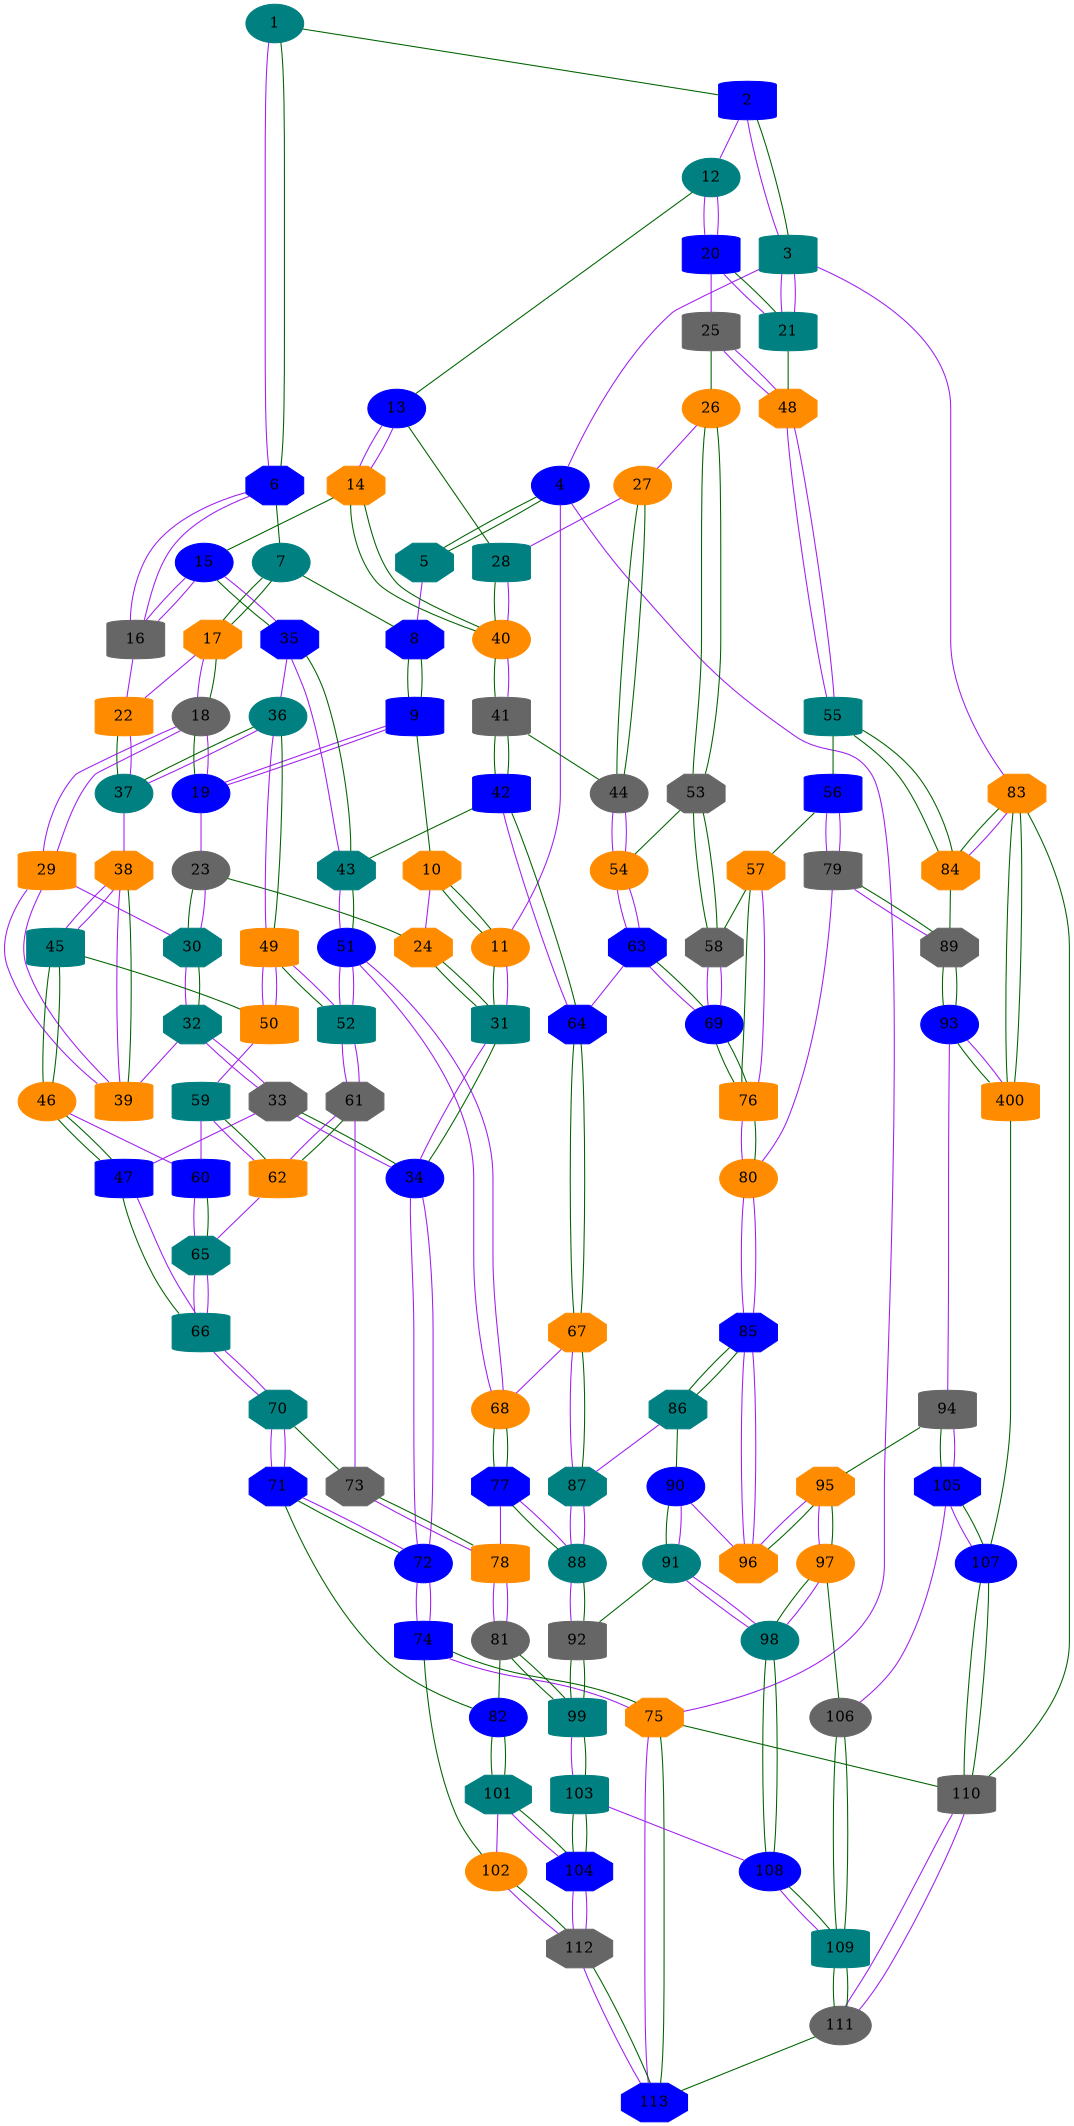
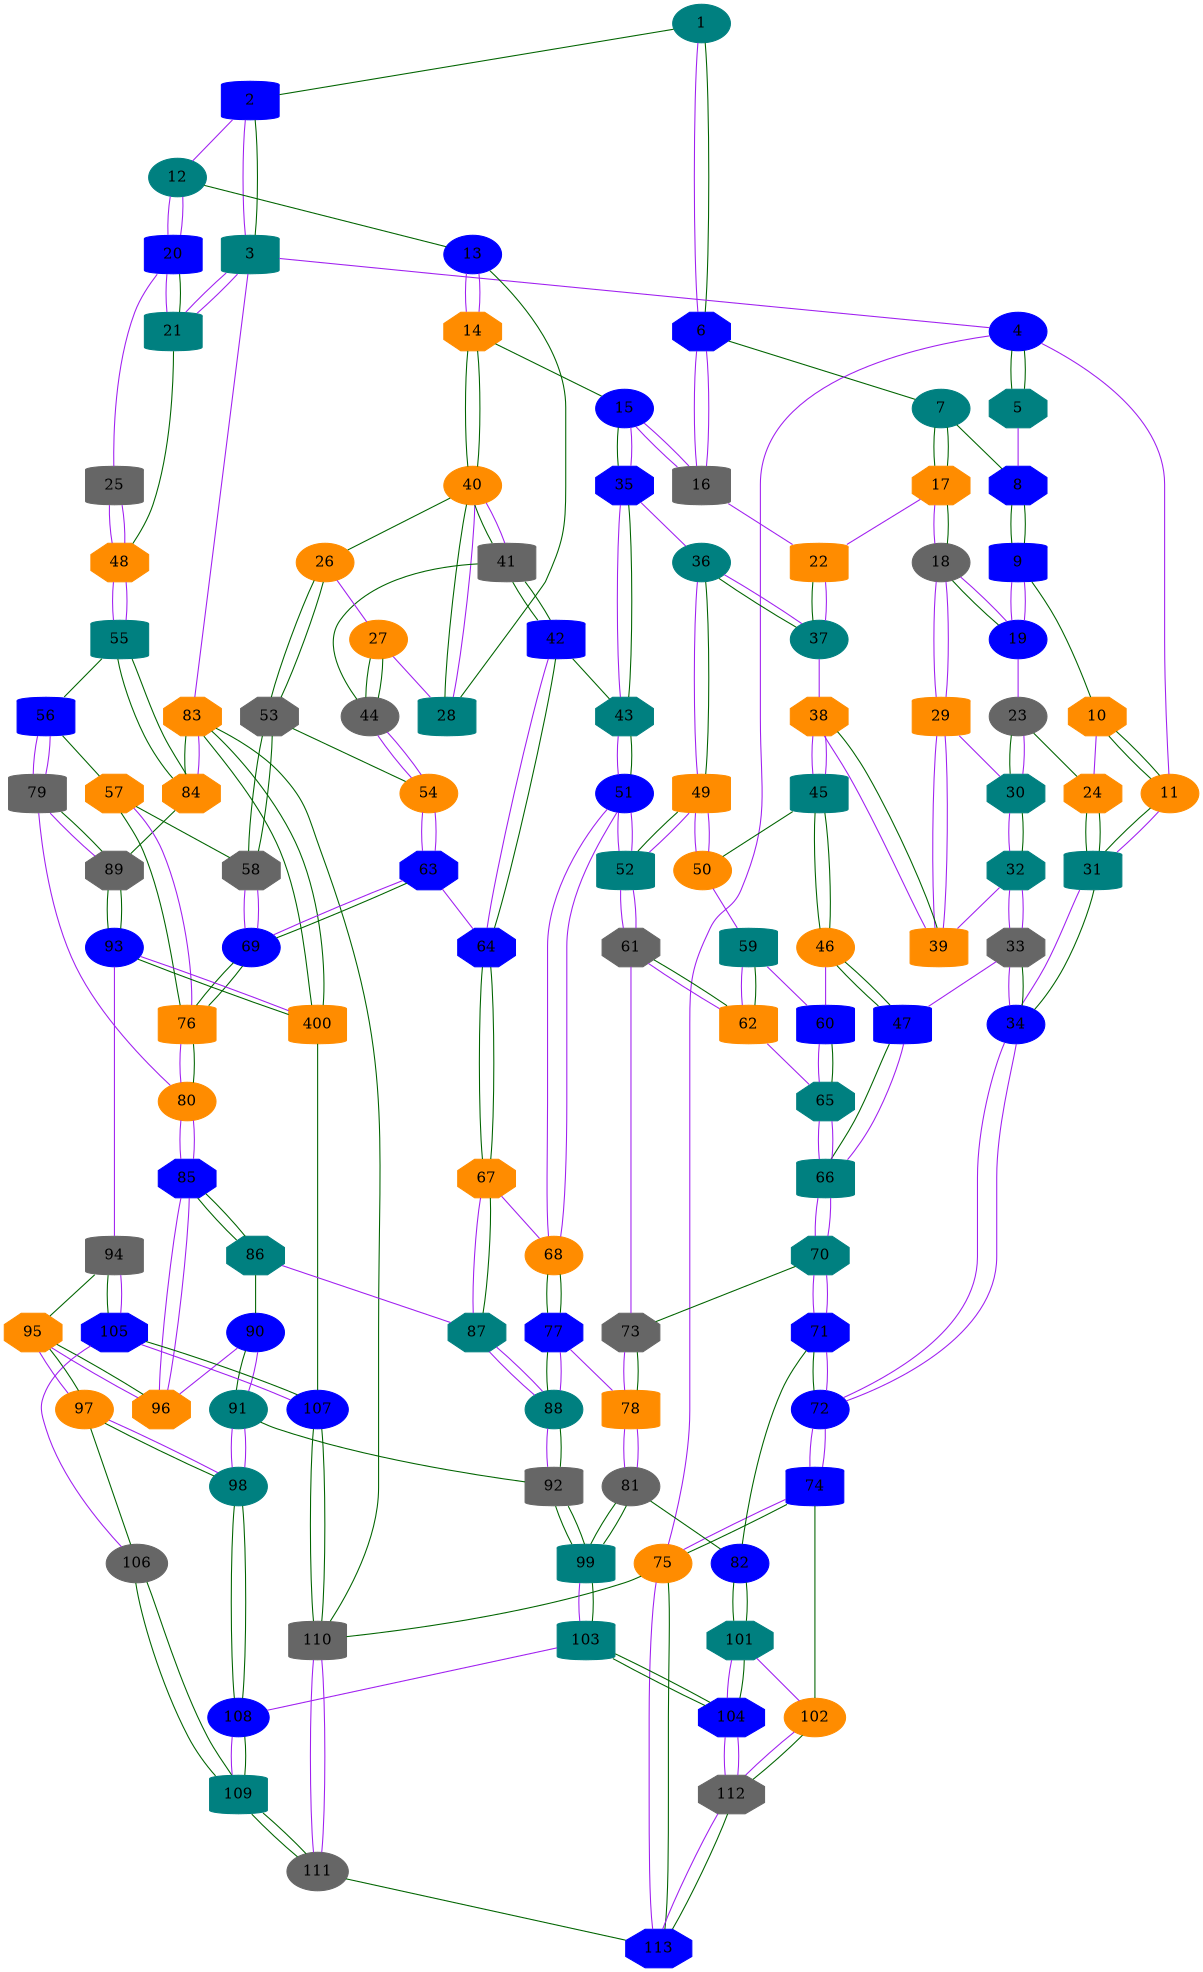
(711, 370) -> (399, 524)
(269, 1025) -> (703, 871)
(654, 1718) -> (663, 1564)
